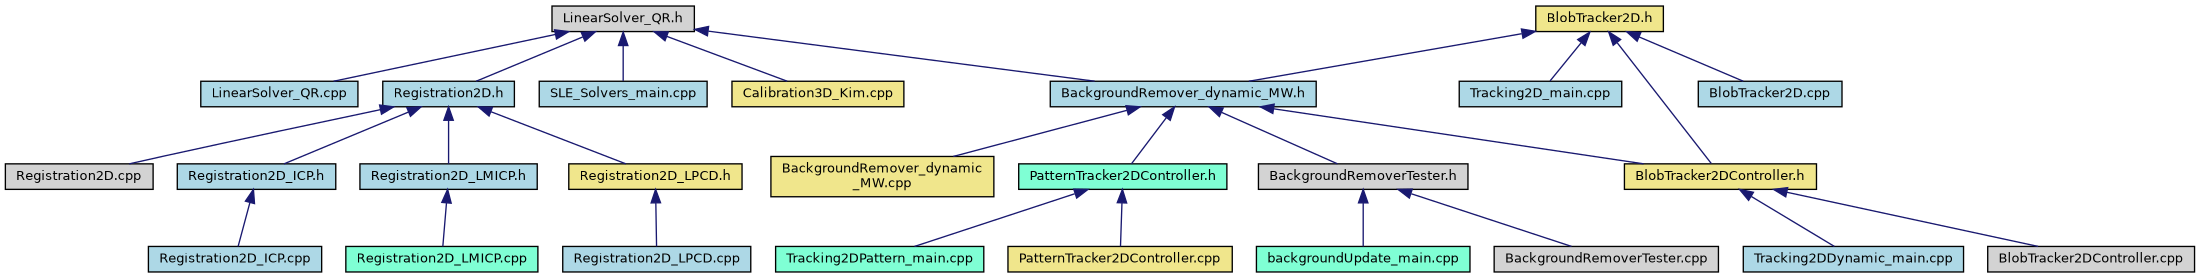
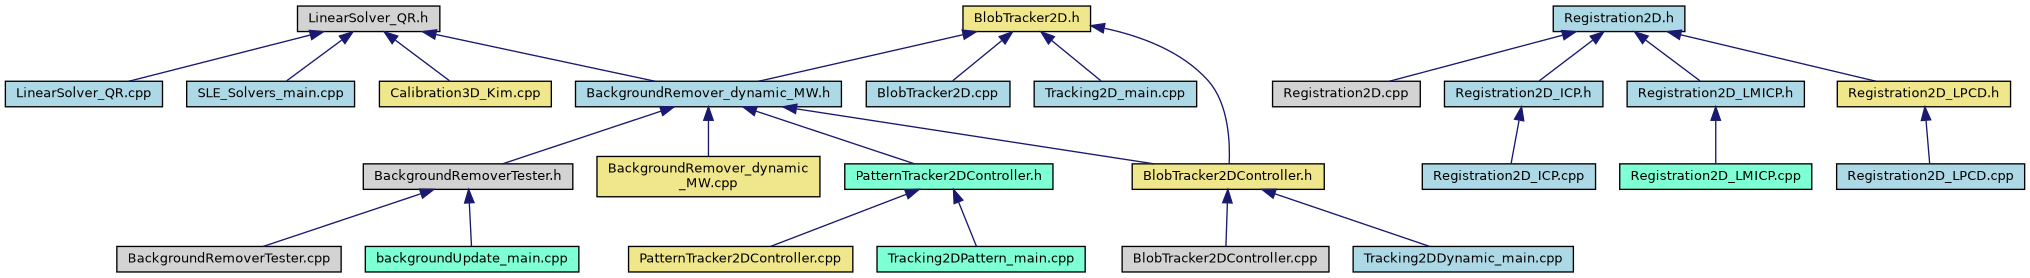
(529, 59) -> none
